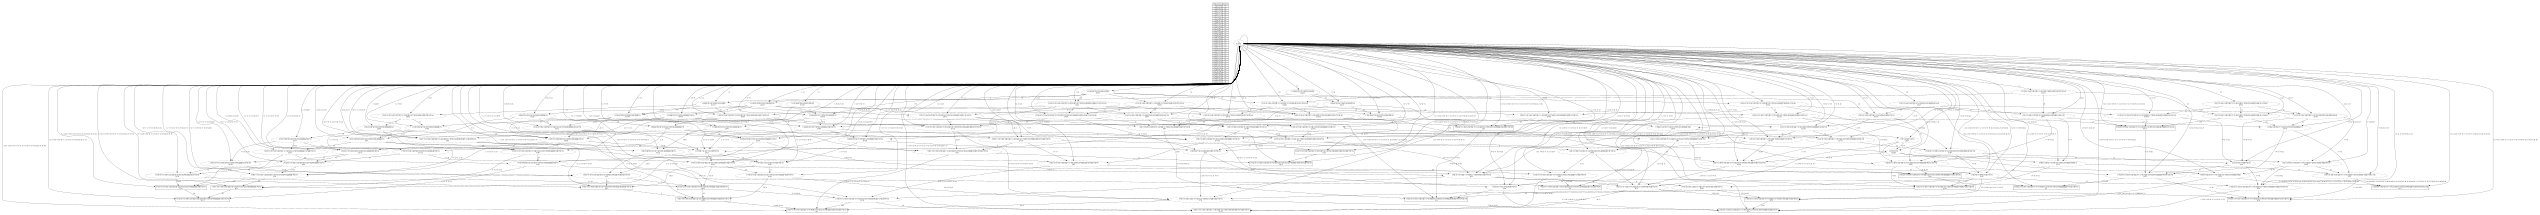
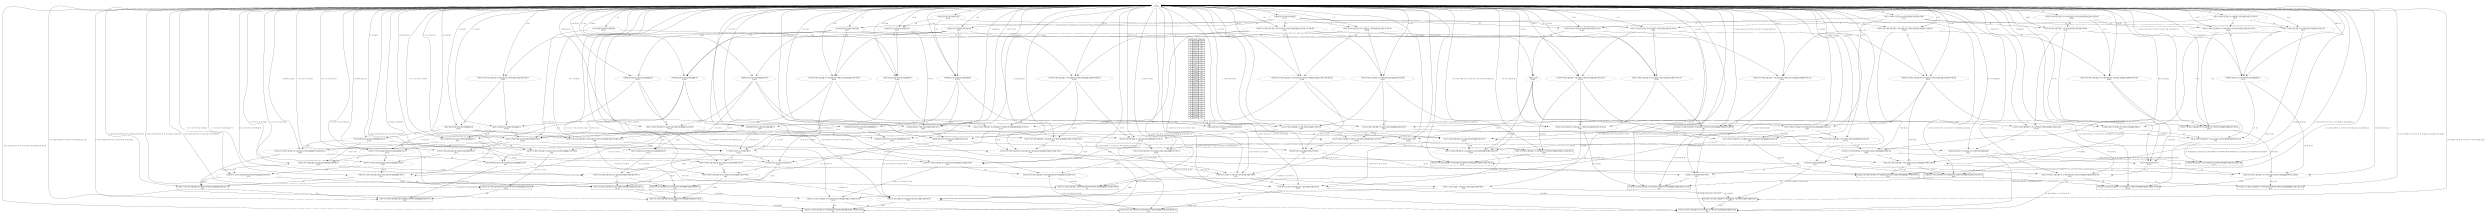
(1660, 64) -> (1206, 122)
(1901, 146) -> (1488, 127)
